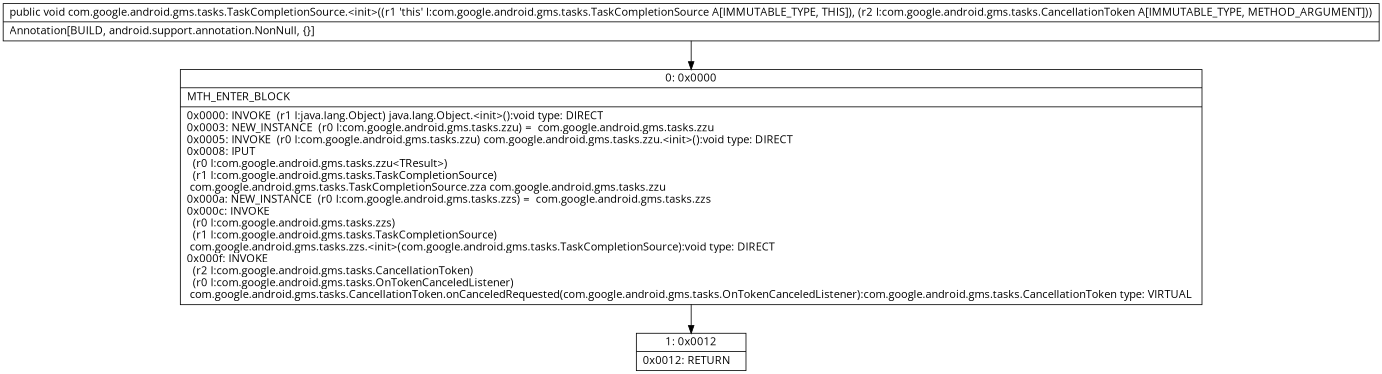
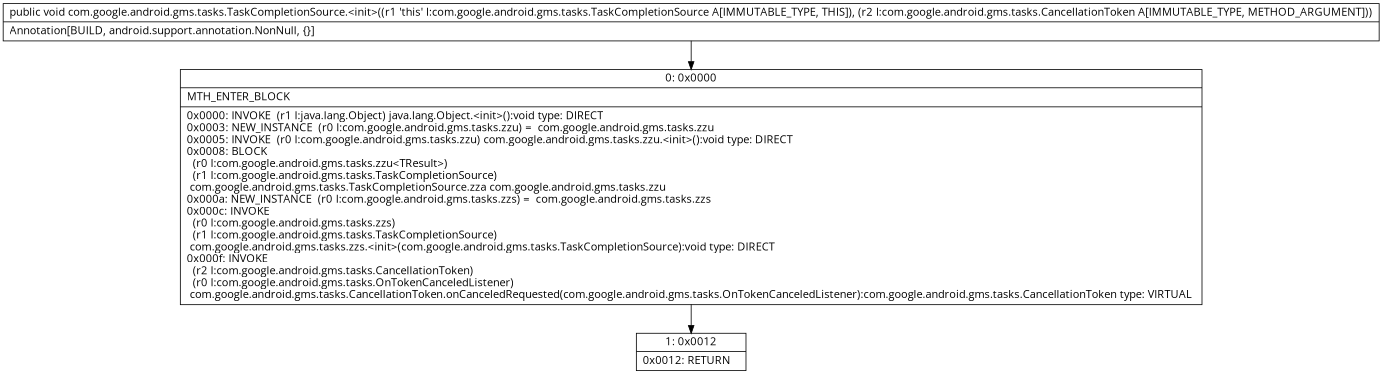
(224, 152) -> (230, 152)
